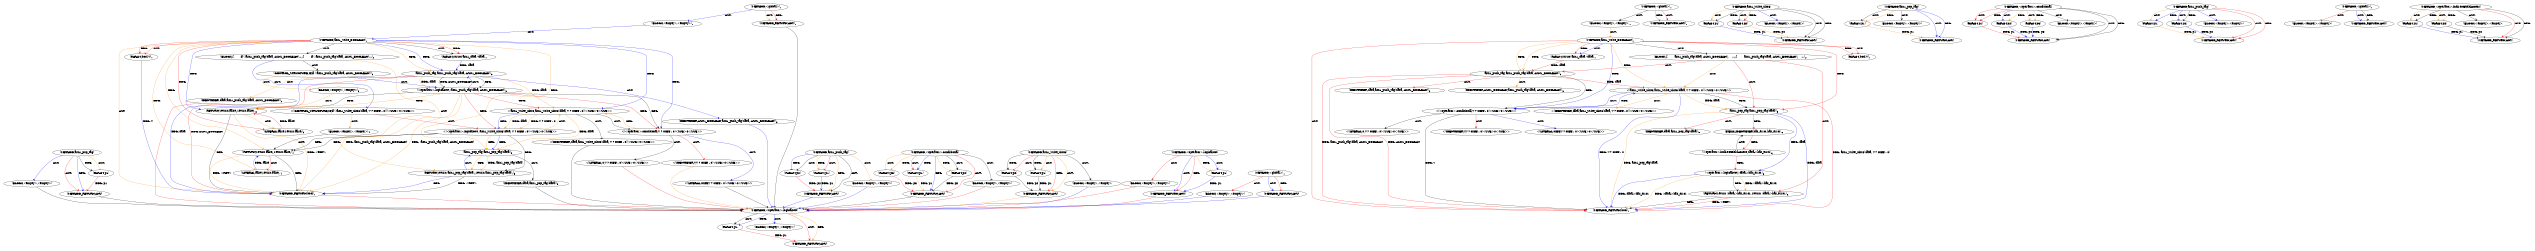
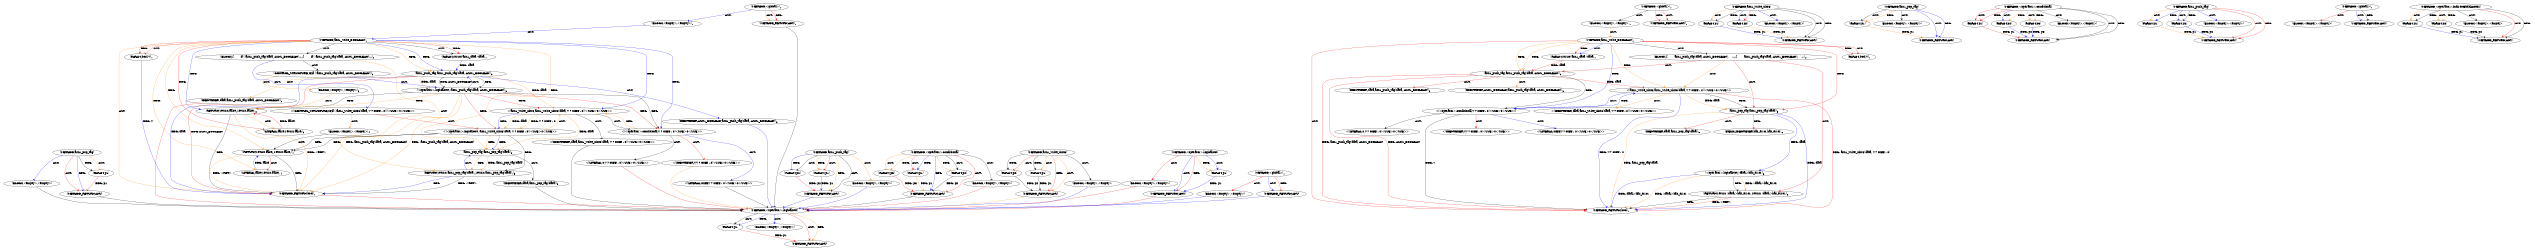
(1737, 153) -> none
